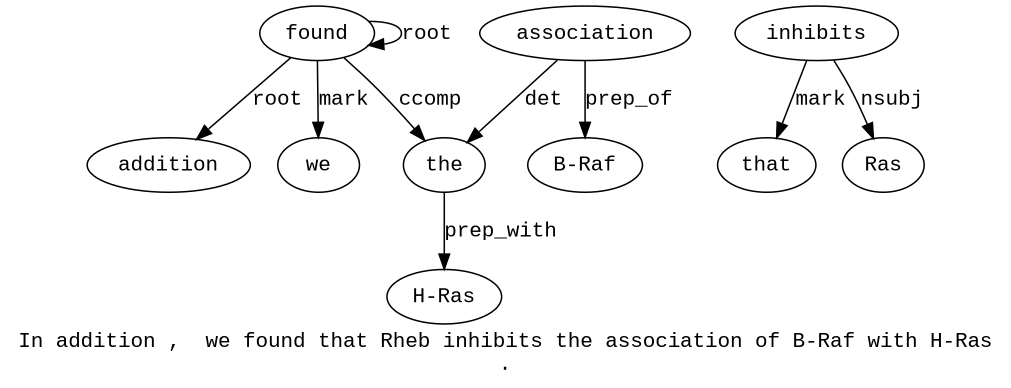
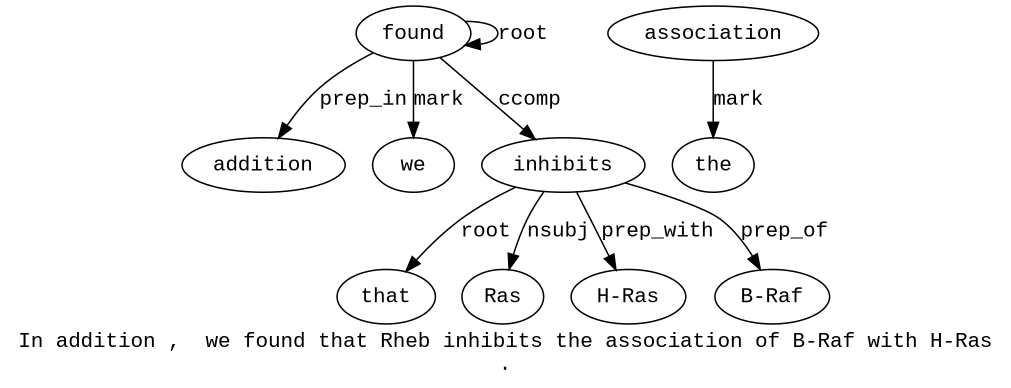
(381, 92) -> (482, 94)
(585, 92) -> (697, 207)
(278, 99) -> (364, 99)
(543, 99) -> (739, 99)
(821, 99) -> (486, 231)
(444, 223) -> (593, 224)
